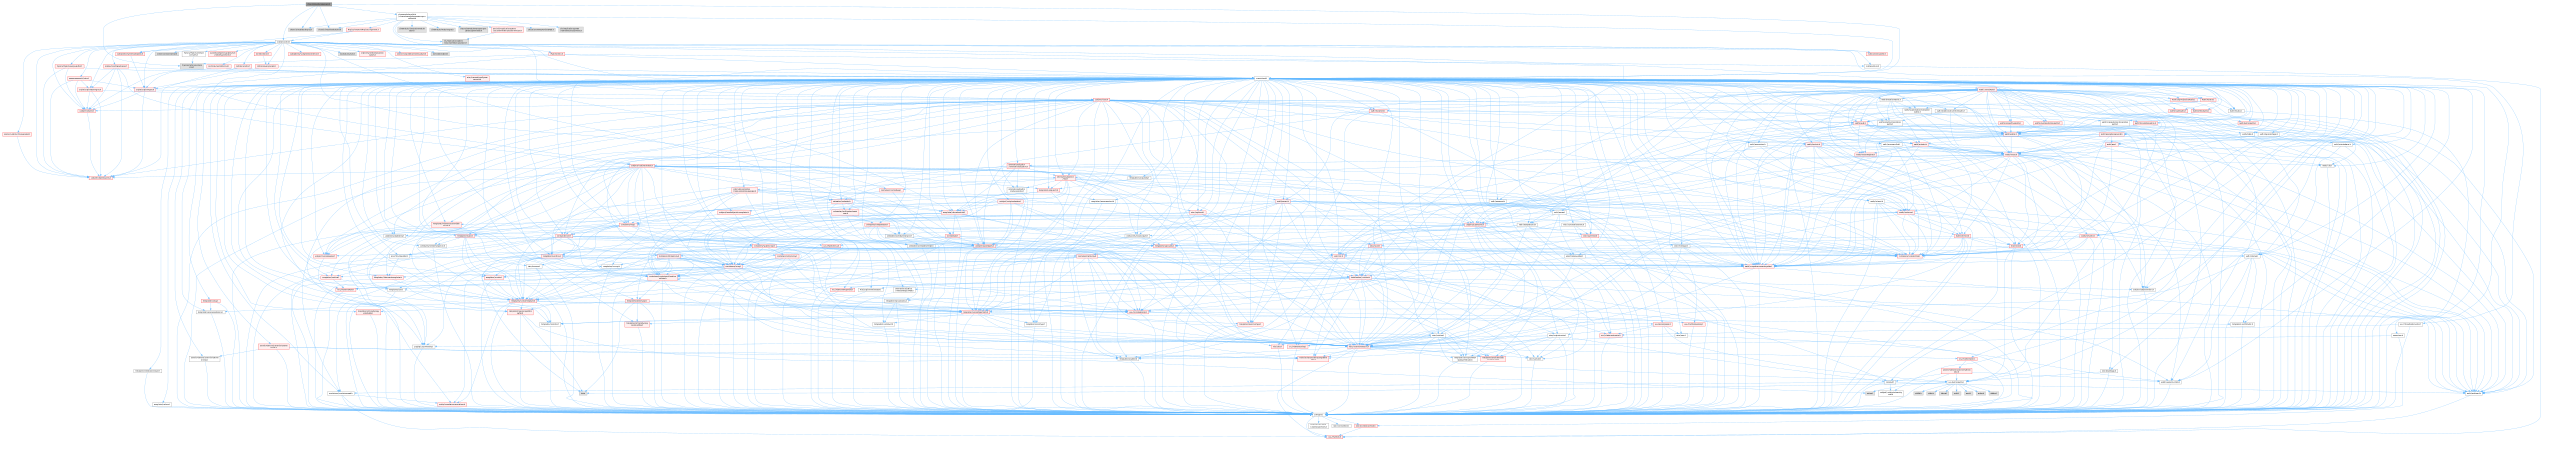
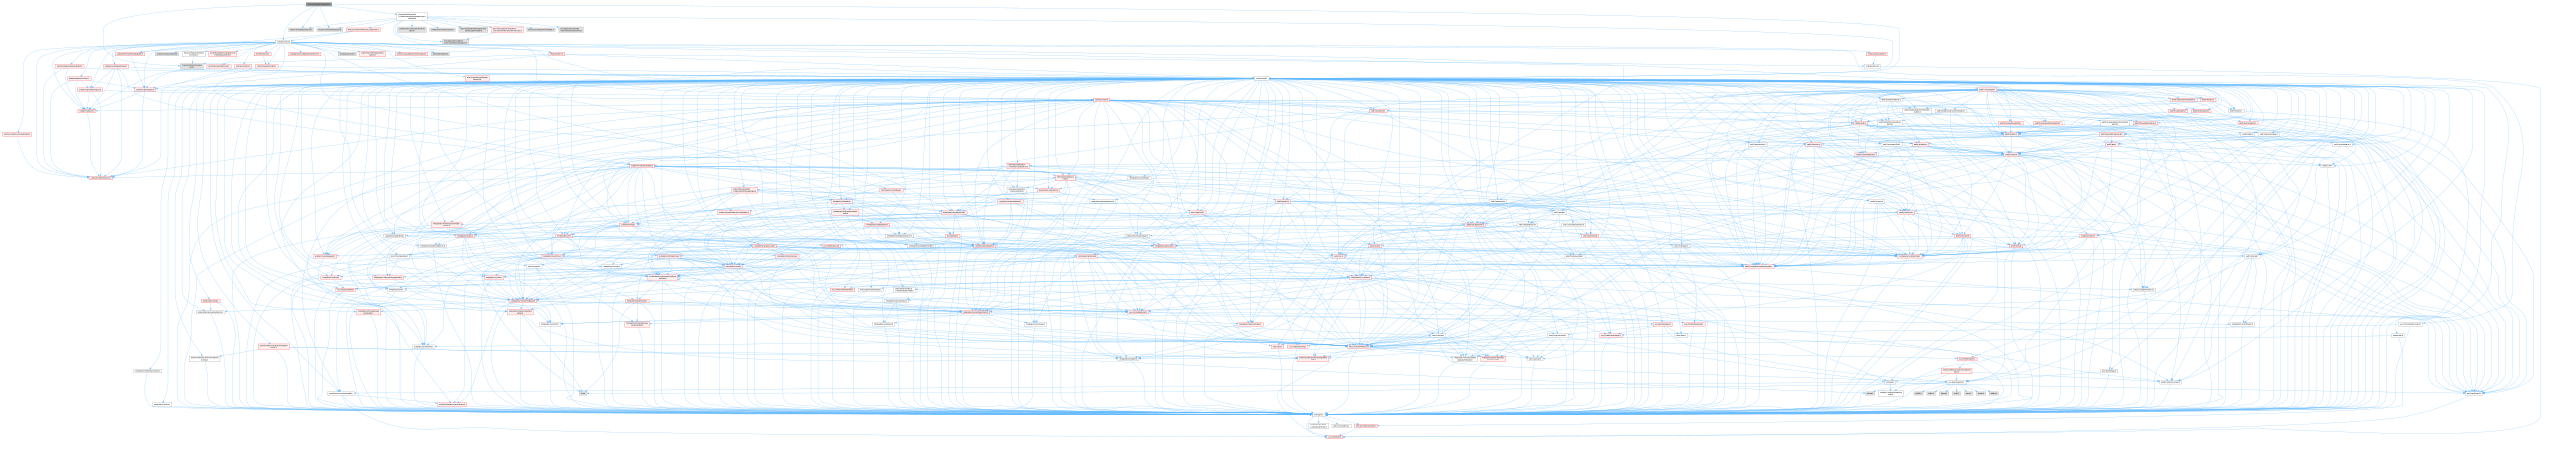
(1083, 45) -> (1875, 59)
